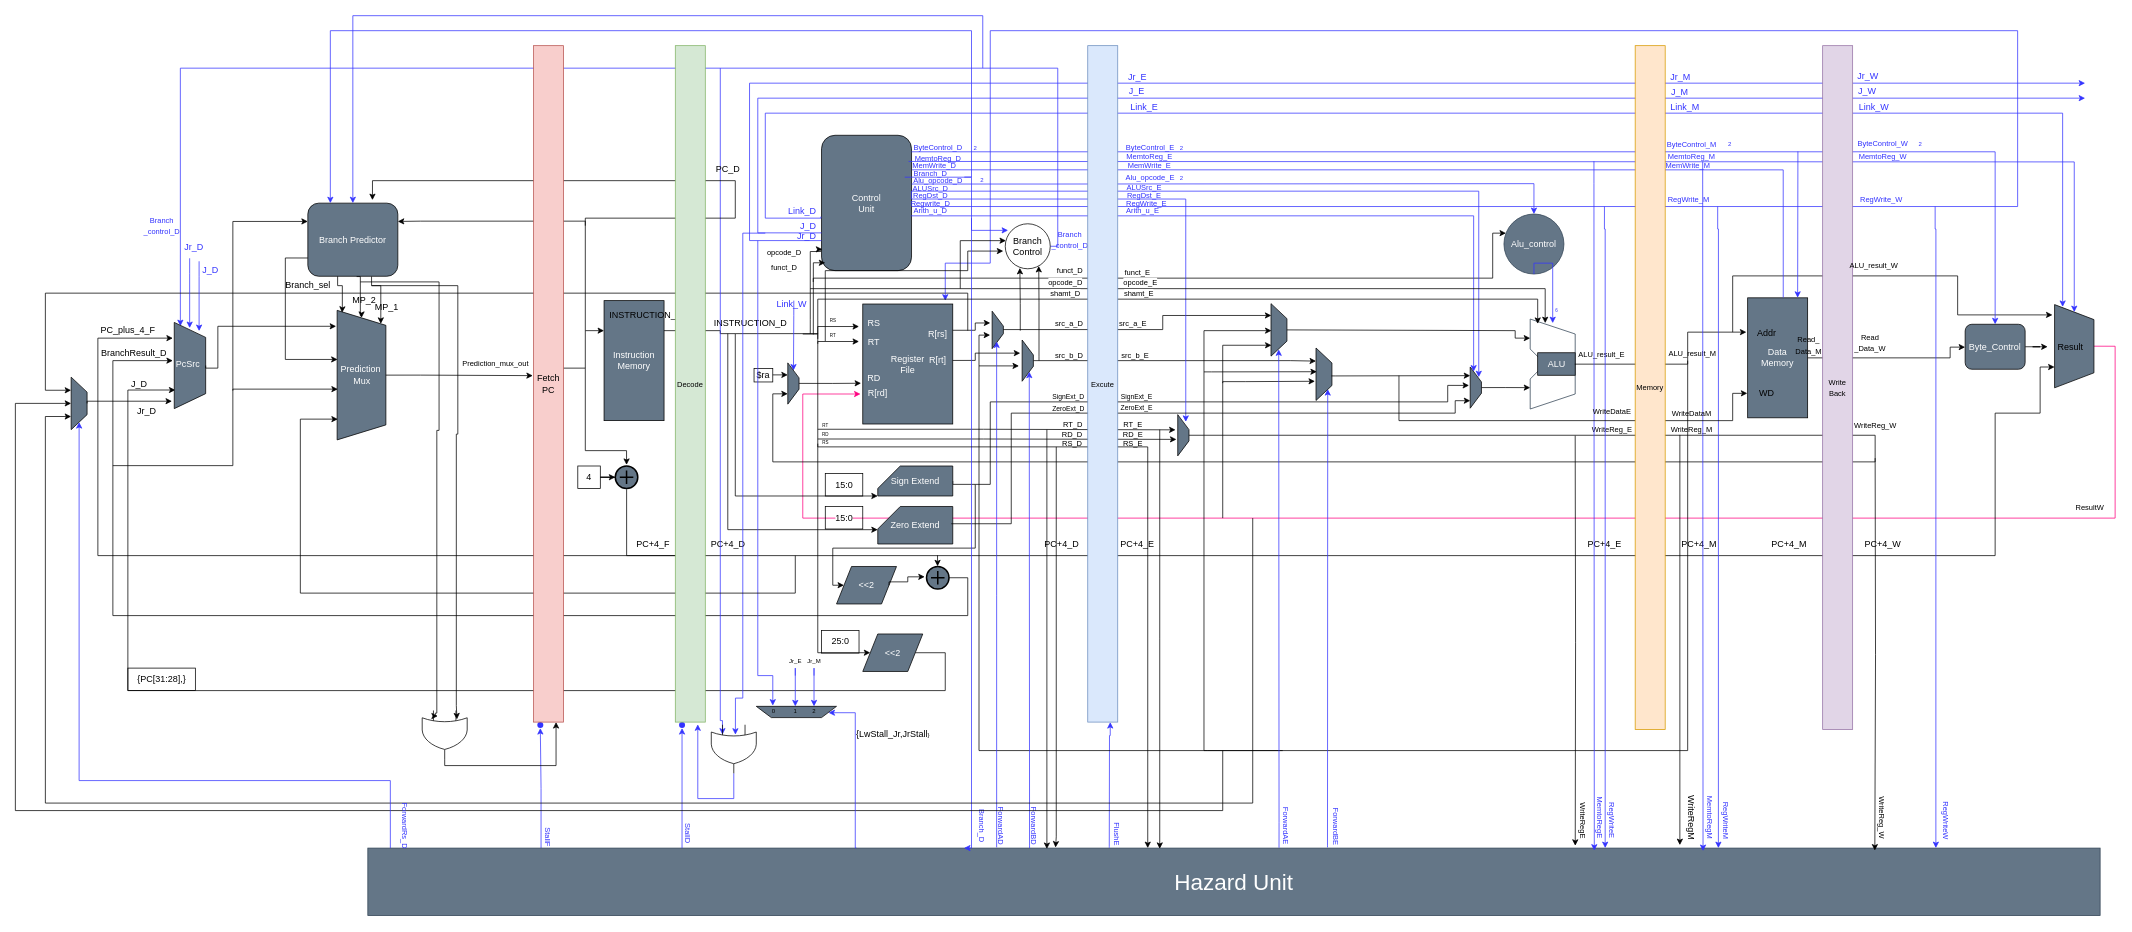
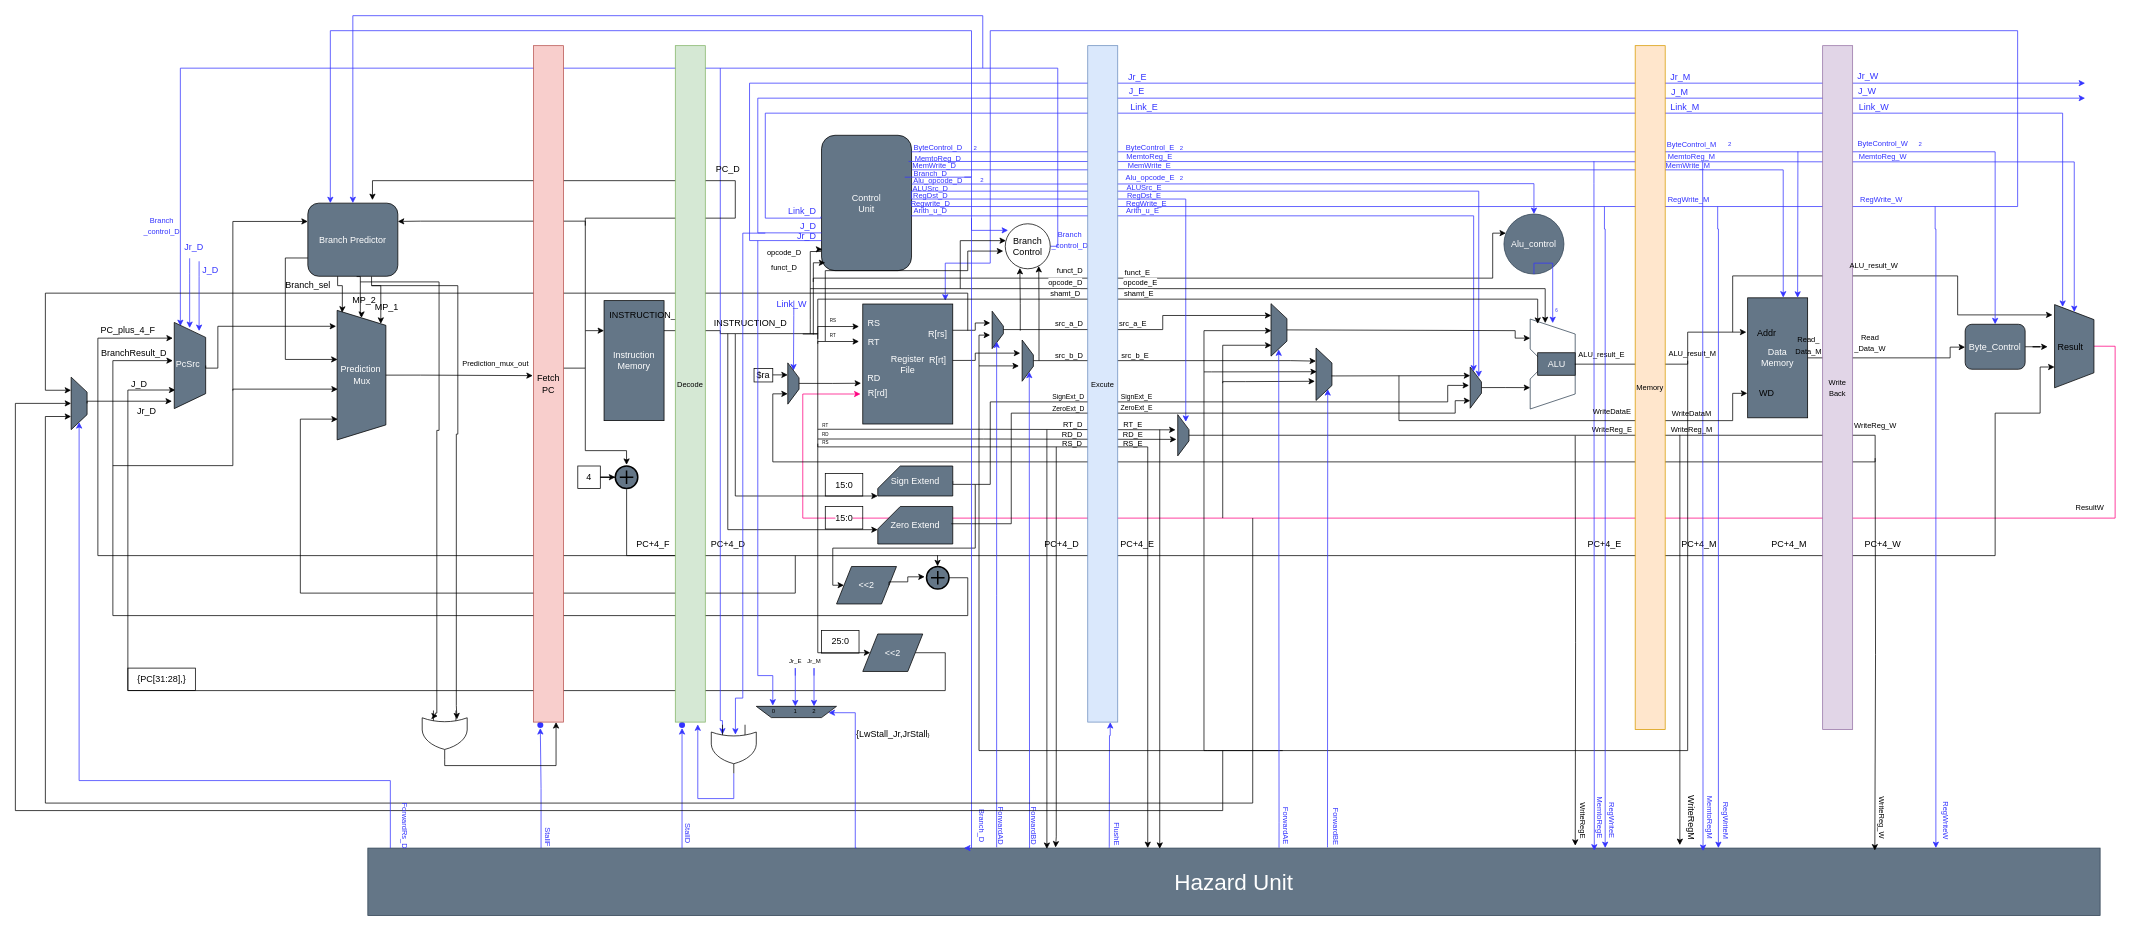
(1783, 293) -> (1783, 291)
